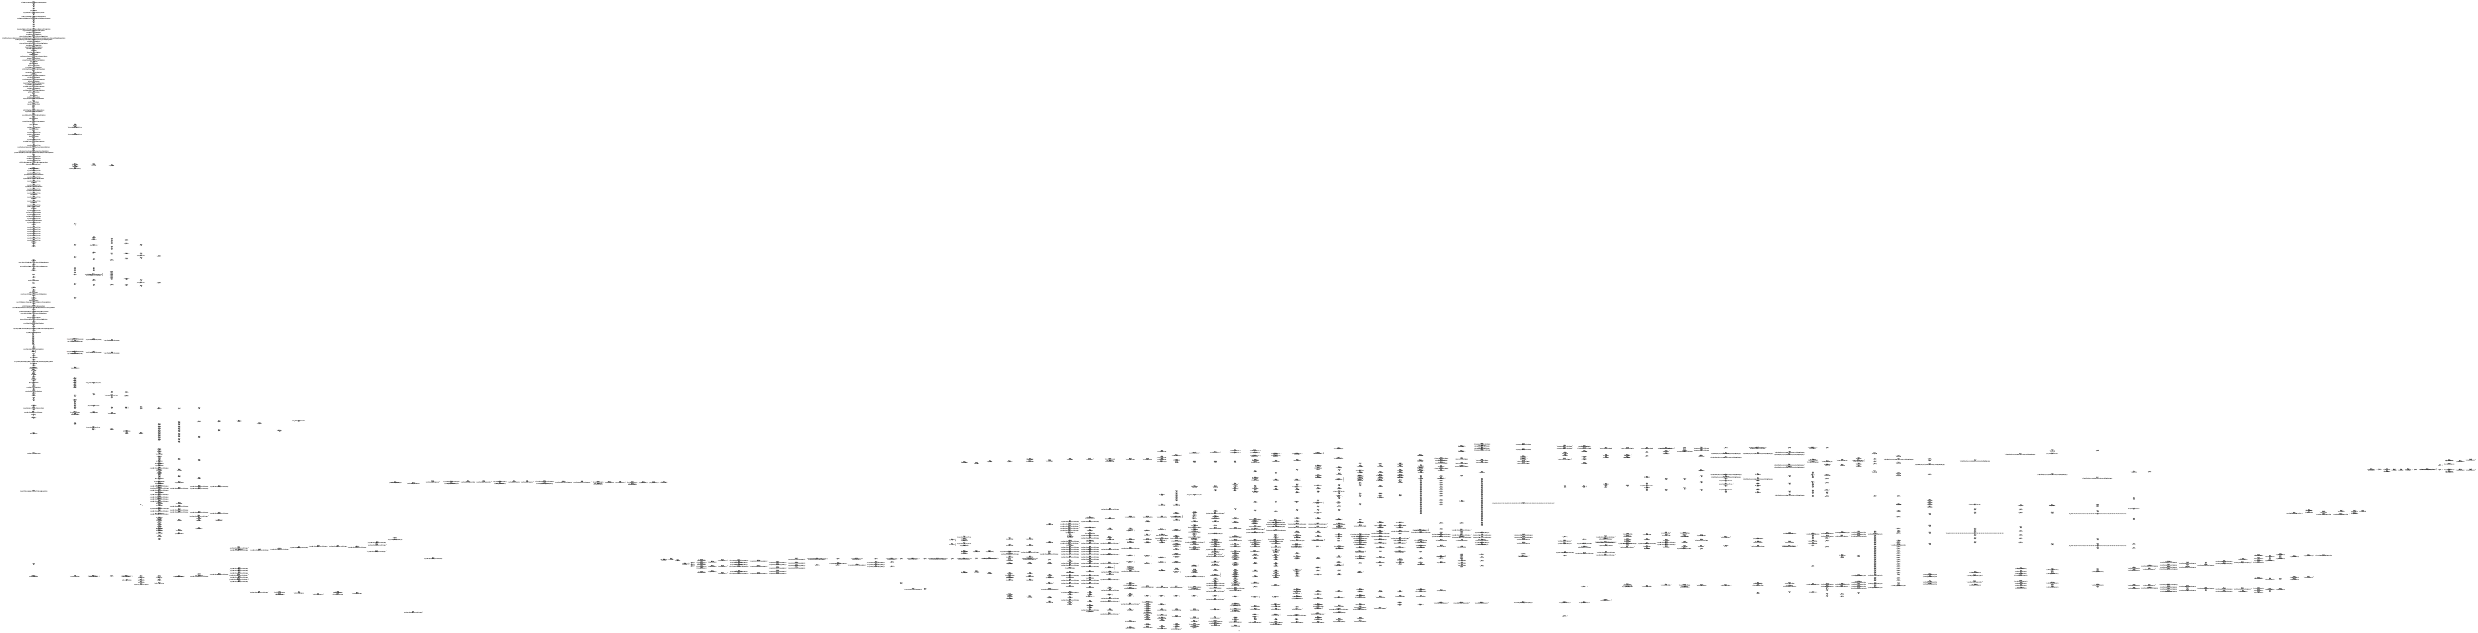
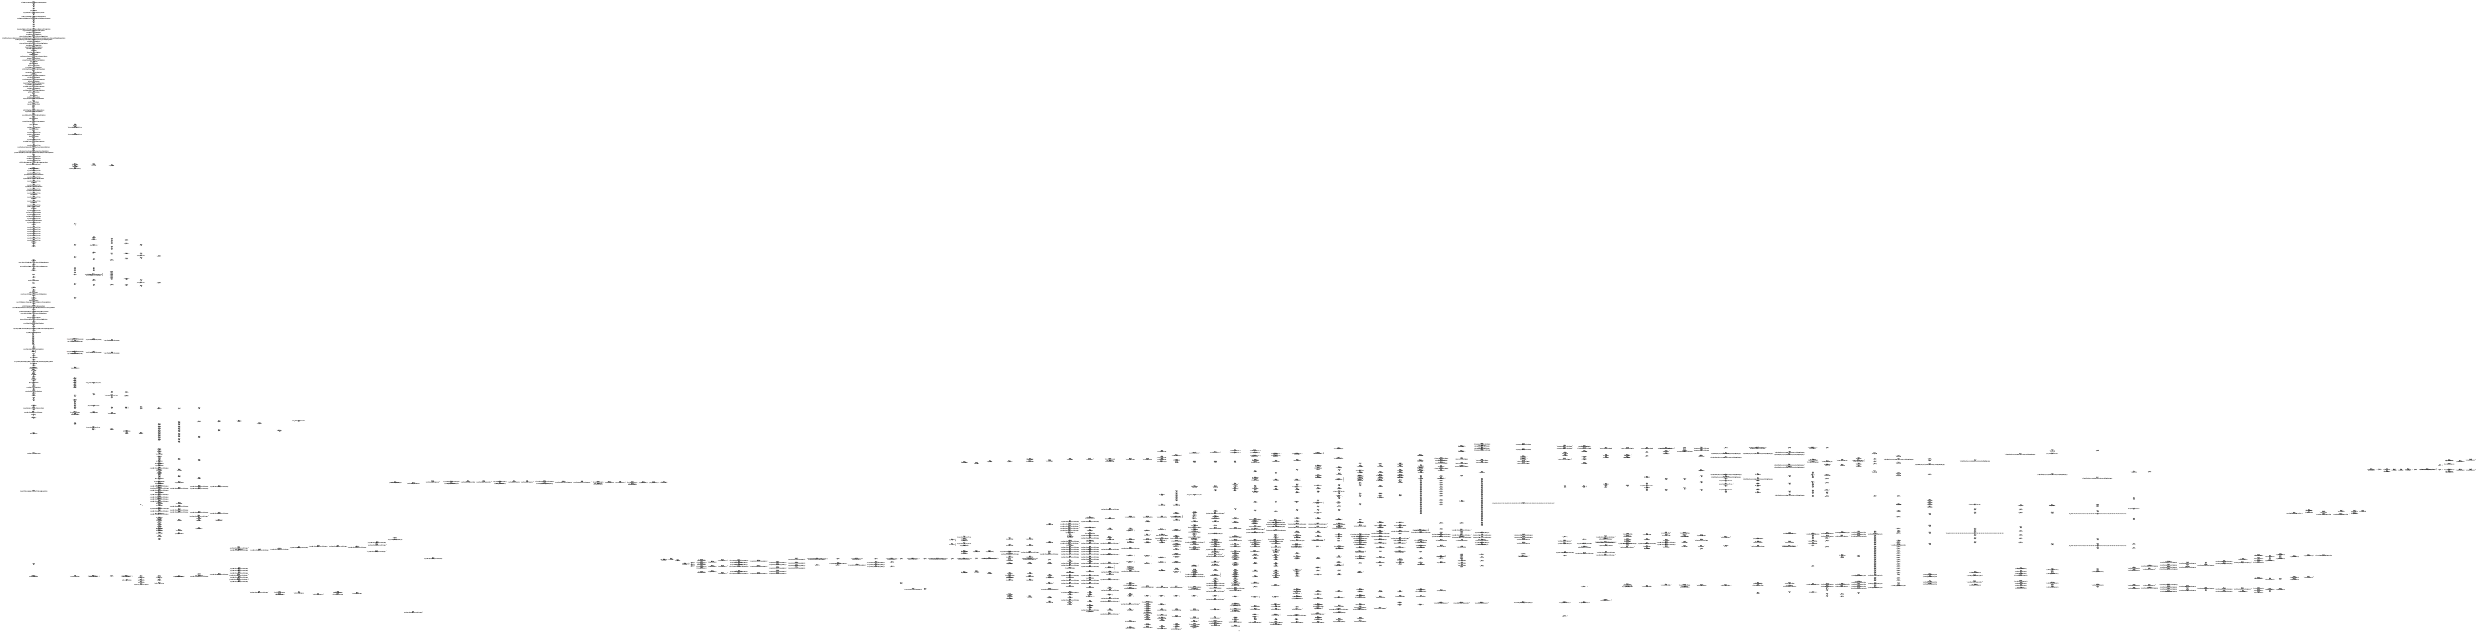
(1685, 548) -> none
none -> (1194, 574)
